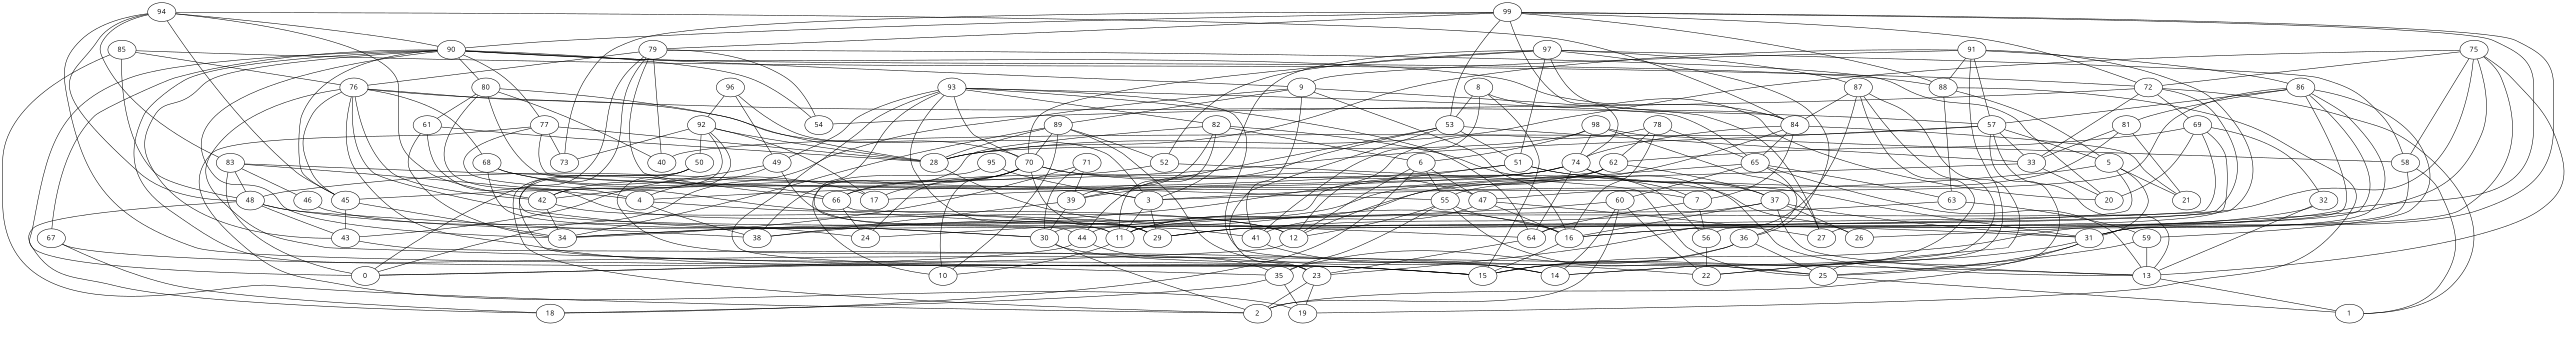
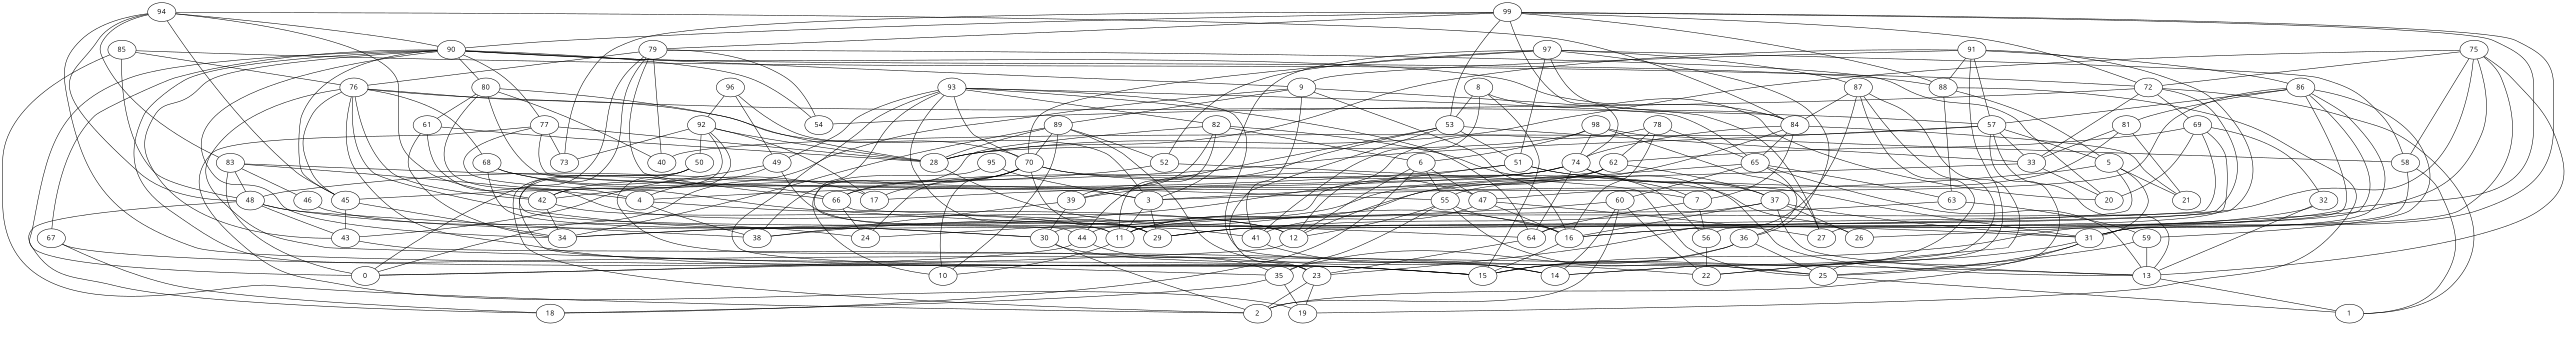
(1087, 163) -> none
